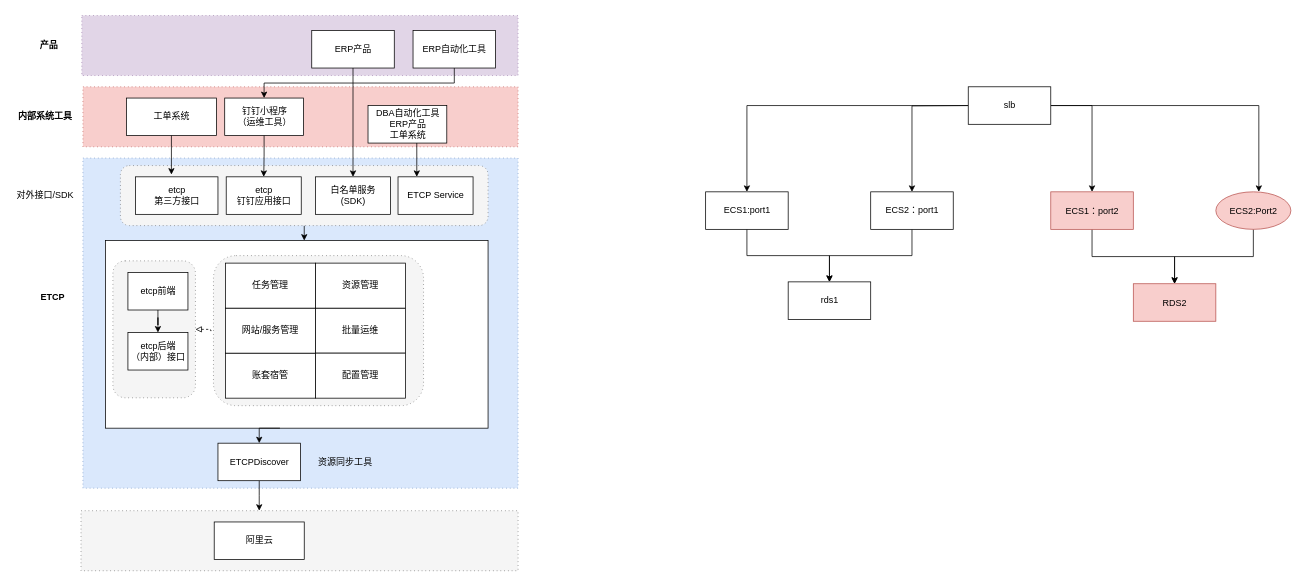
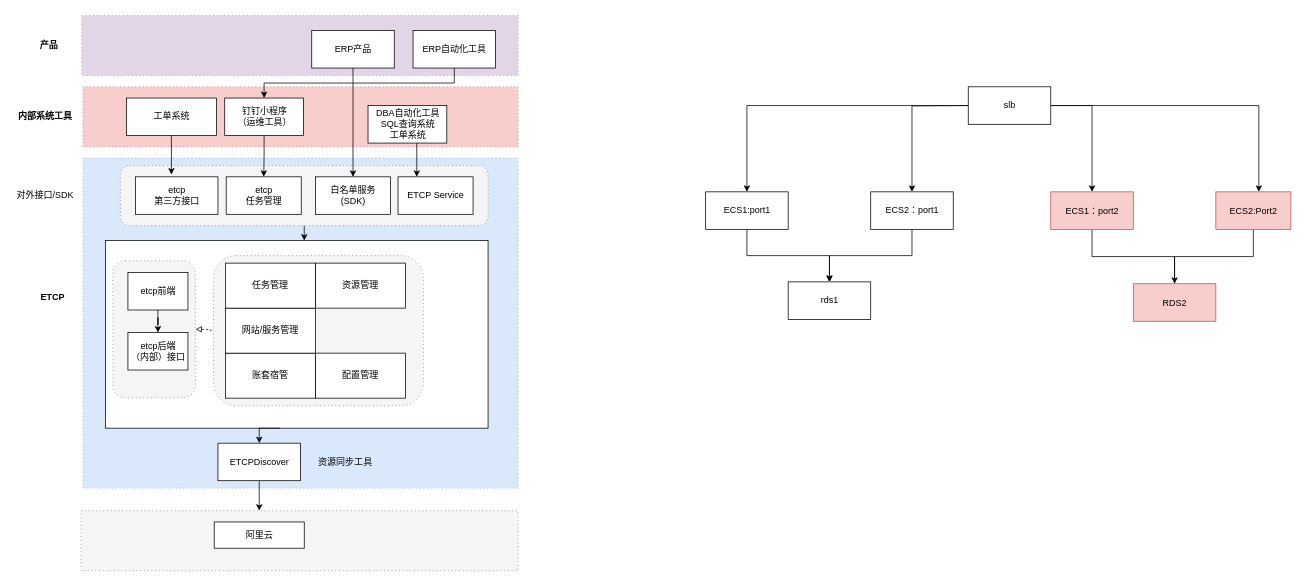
(408, 124) -> (408, 124)
(264, 195) -> (264, 195)
(1253, 210) -> (1253, 210)
(1174, 279) -> (1174, 281)
(360, 330) -> none
(259, 540) -> (259, 535)
